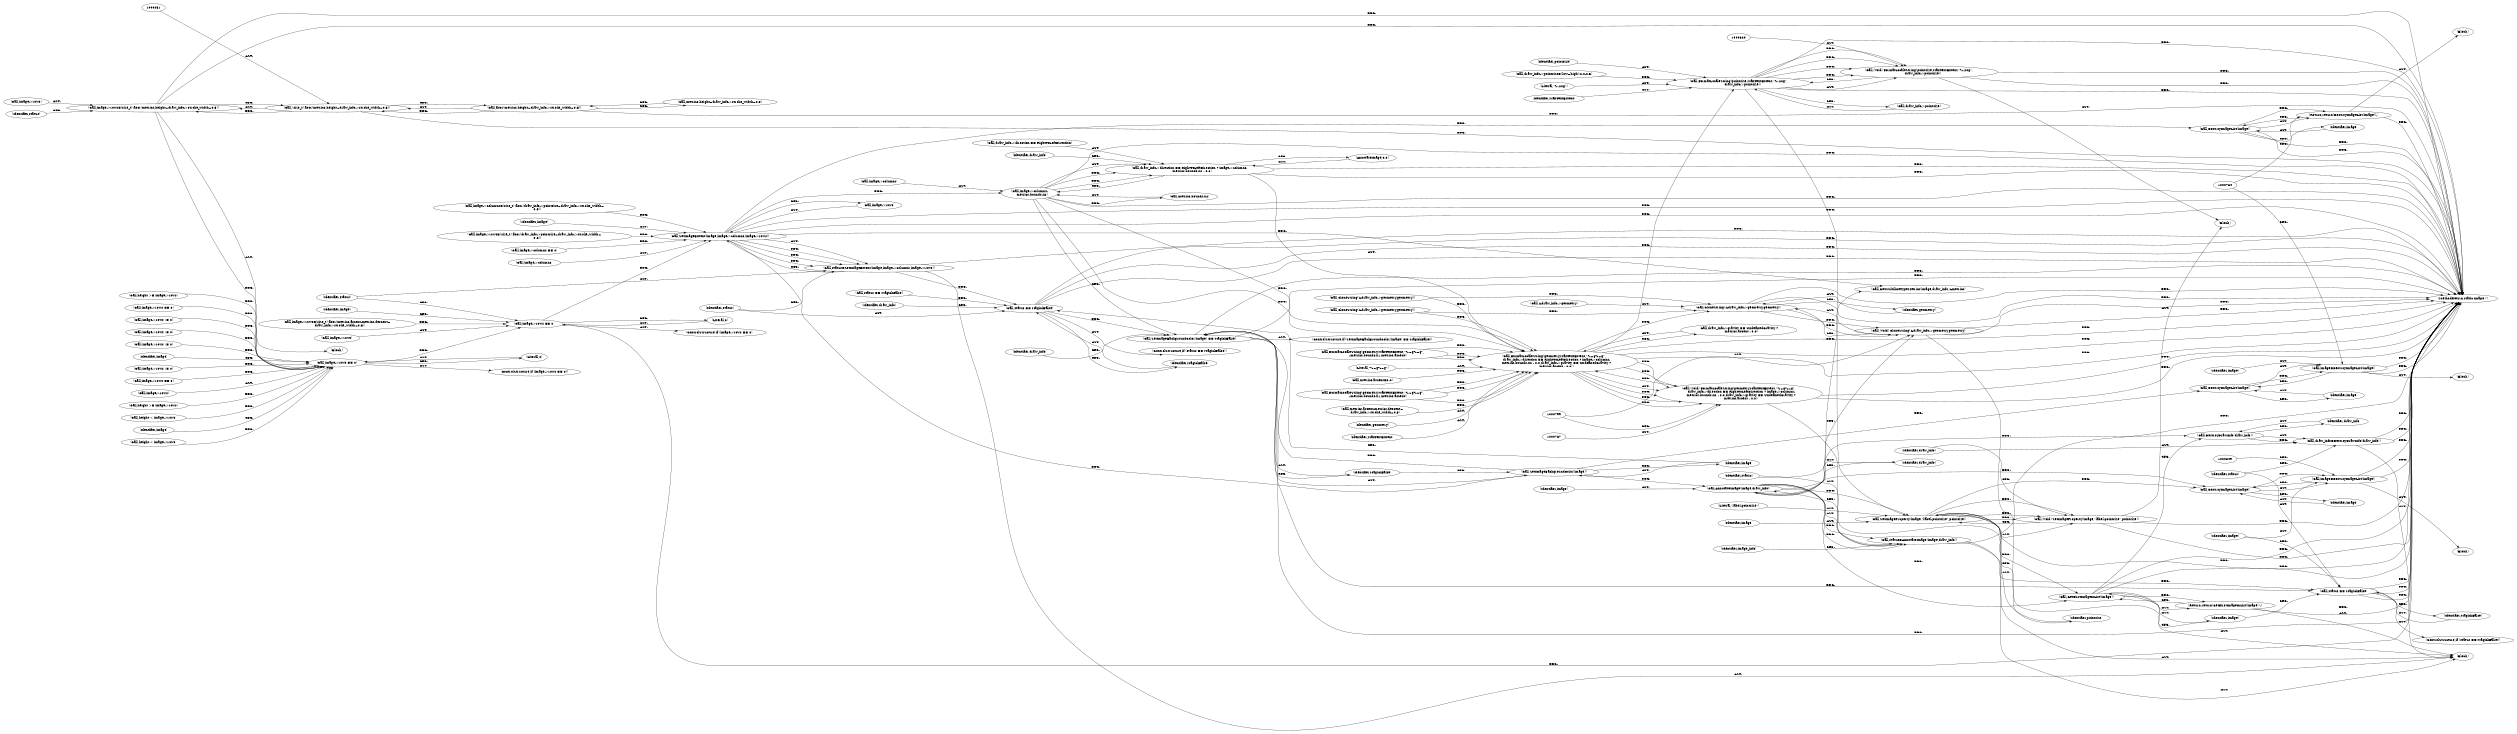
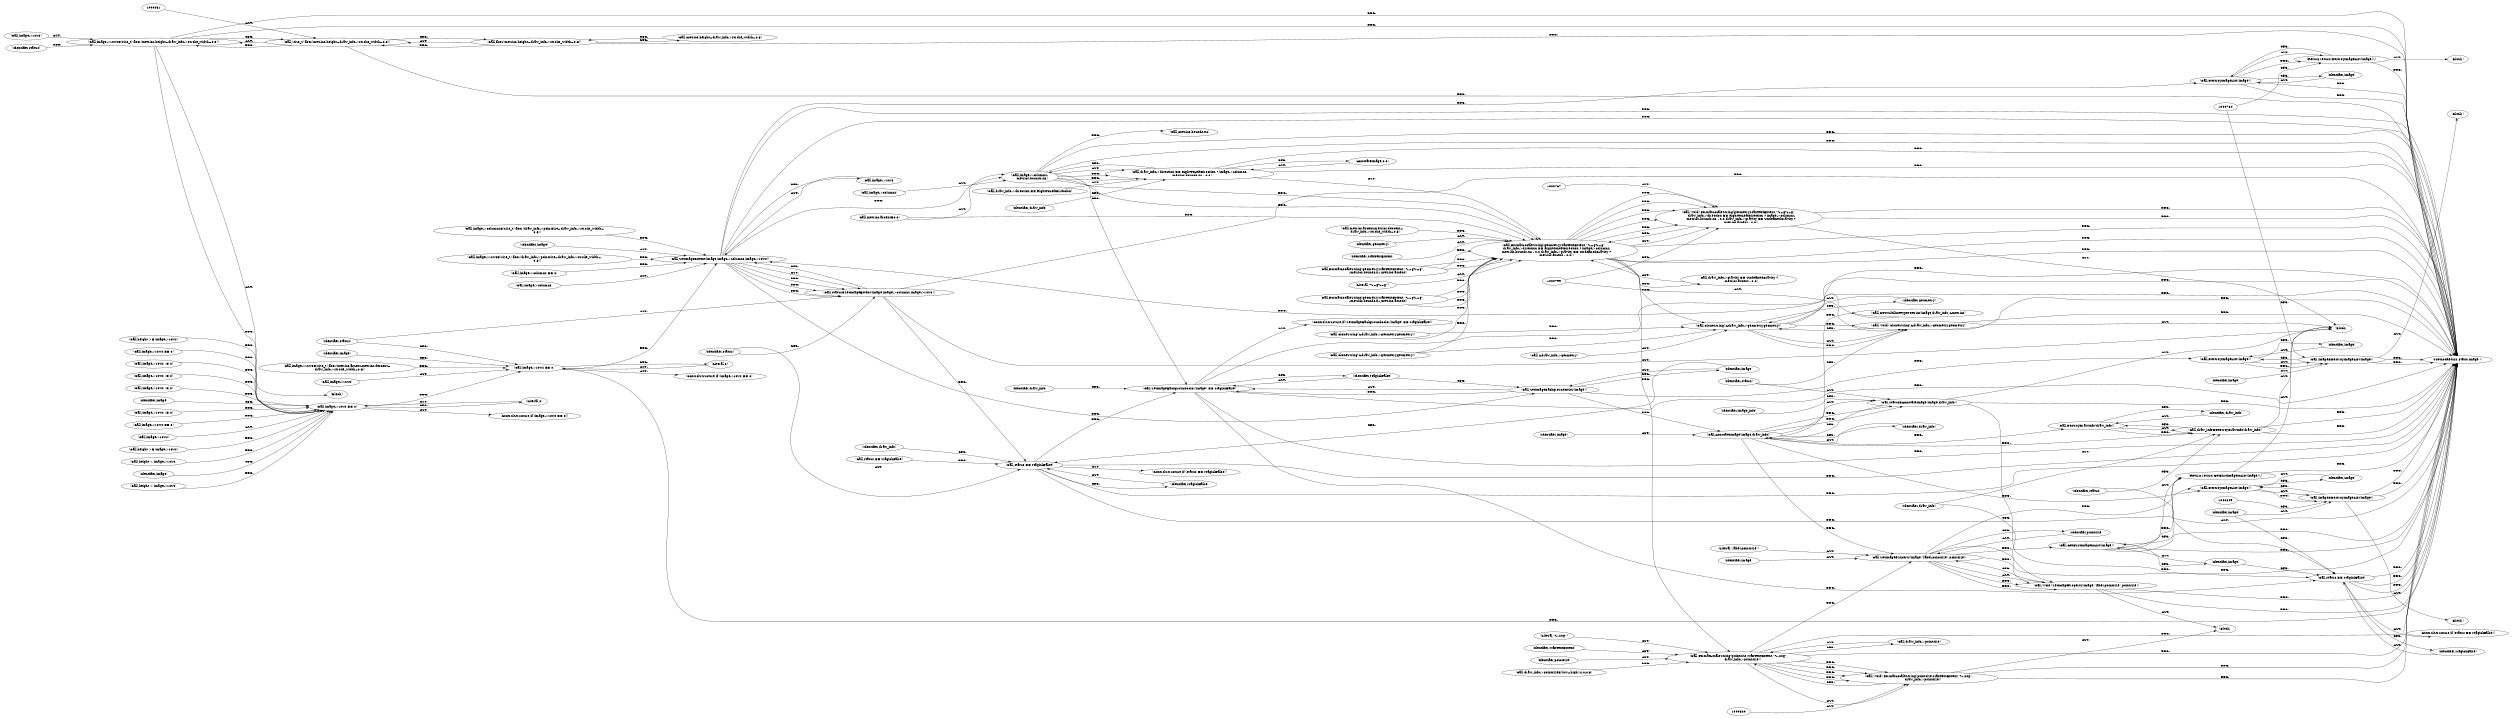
(1110, 197) -> (967, 212)
(1331, 234) -> (1341, 315)
(2159, 521) -> (2158, 426)
(1873, 583) -> (1977, 446)
